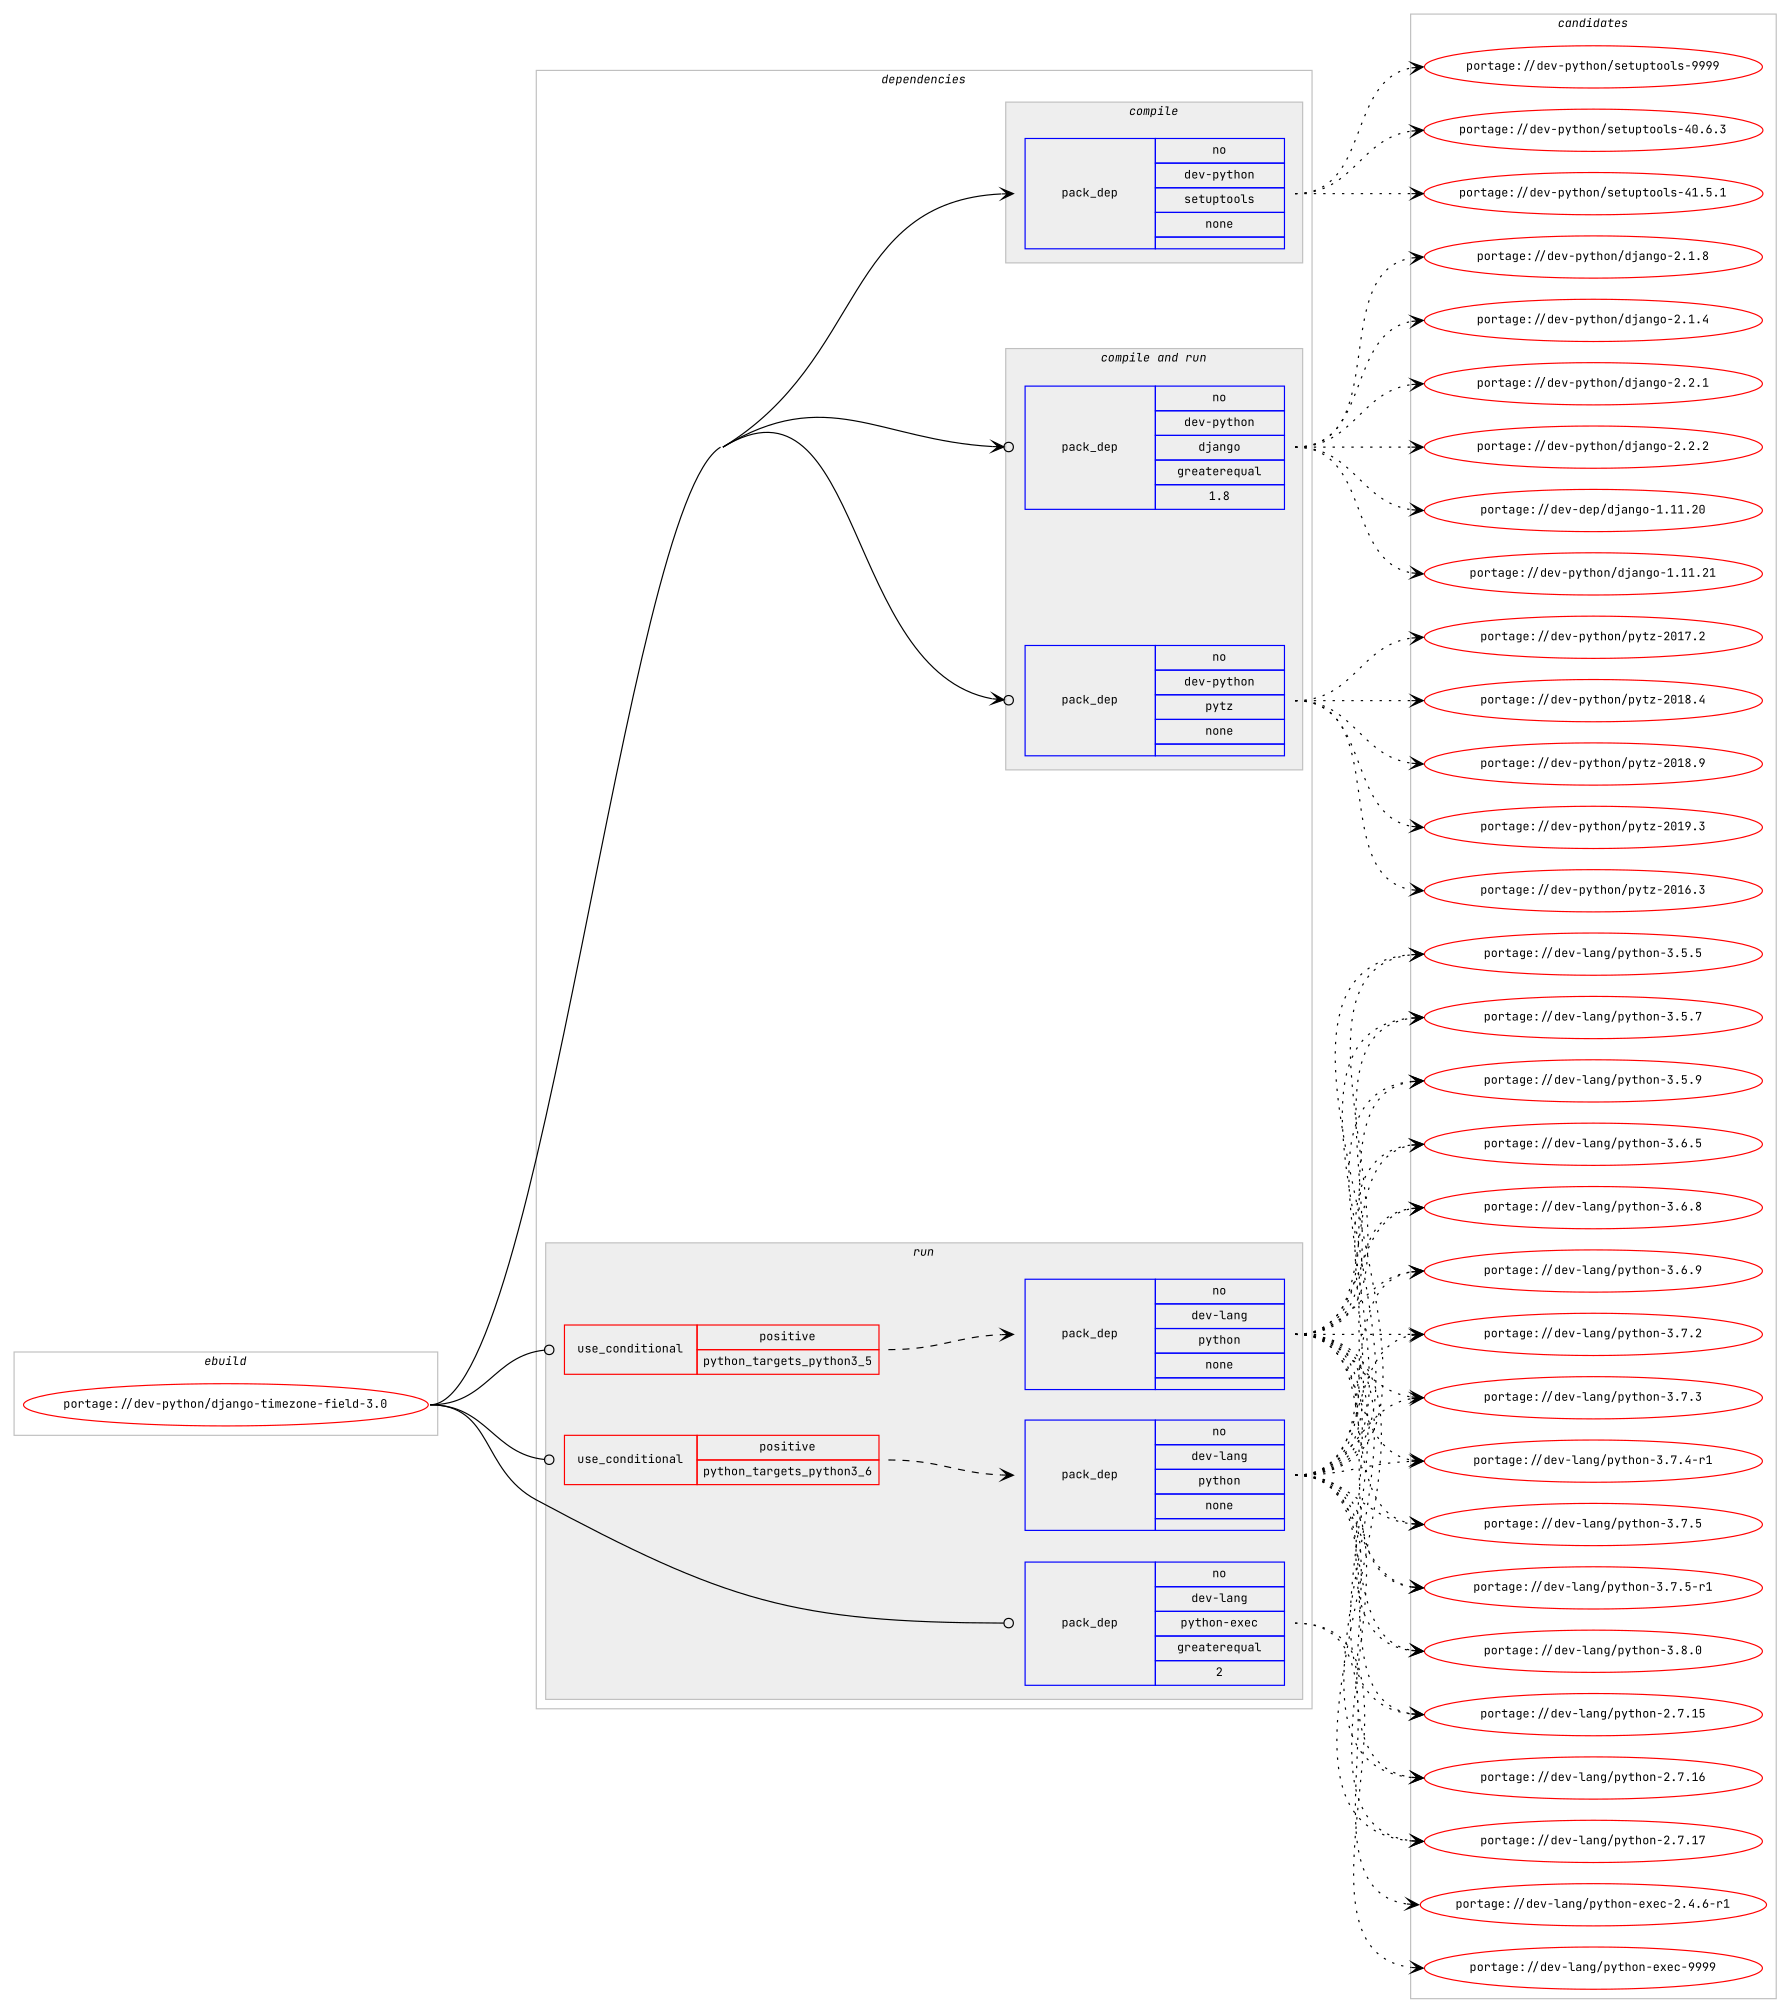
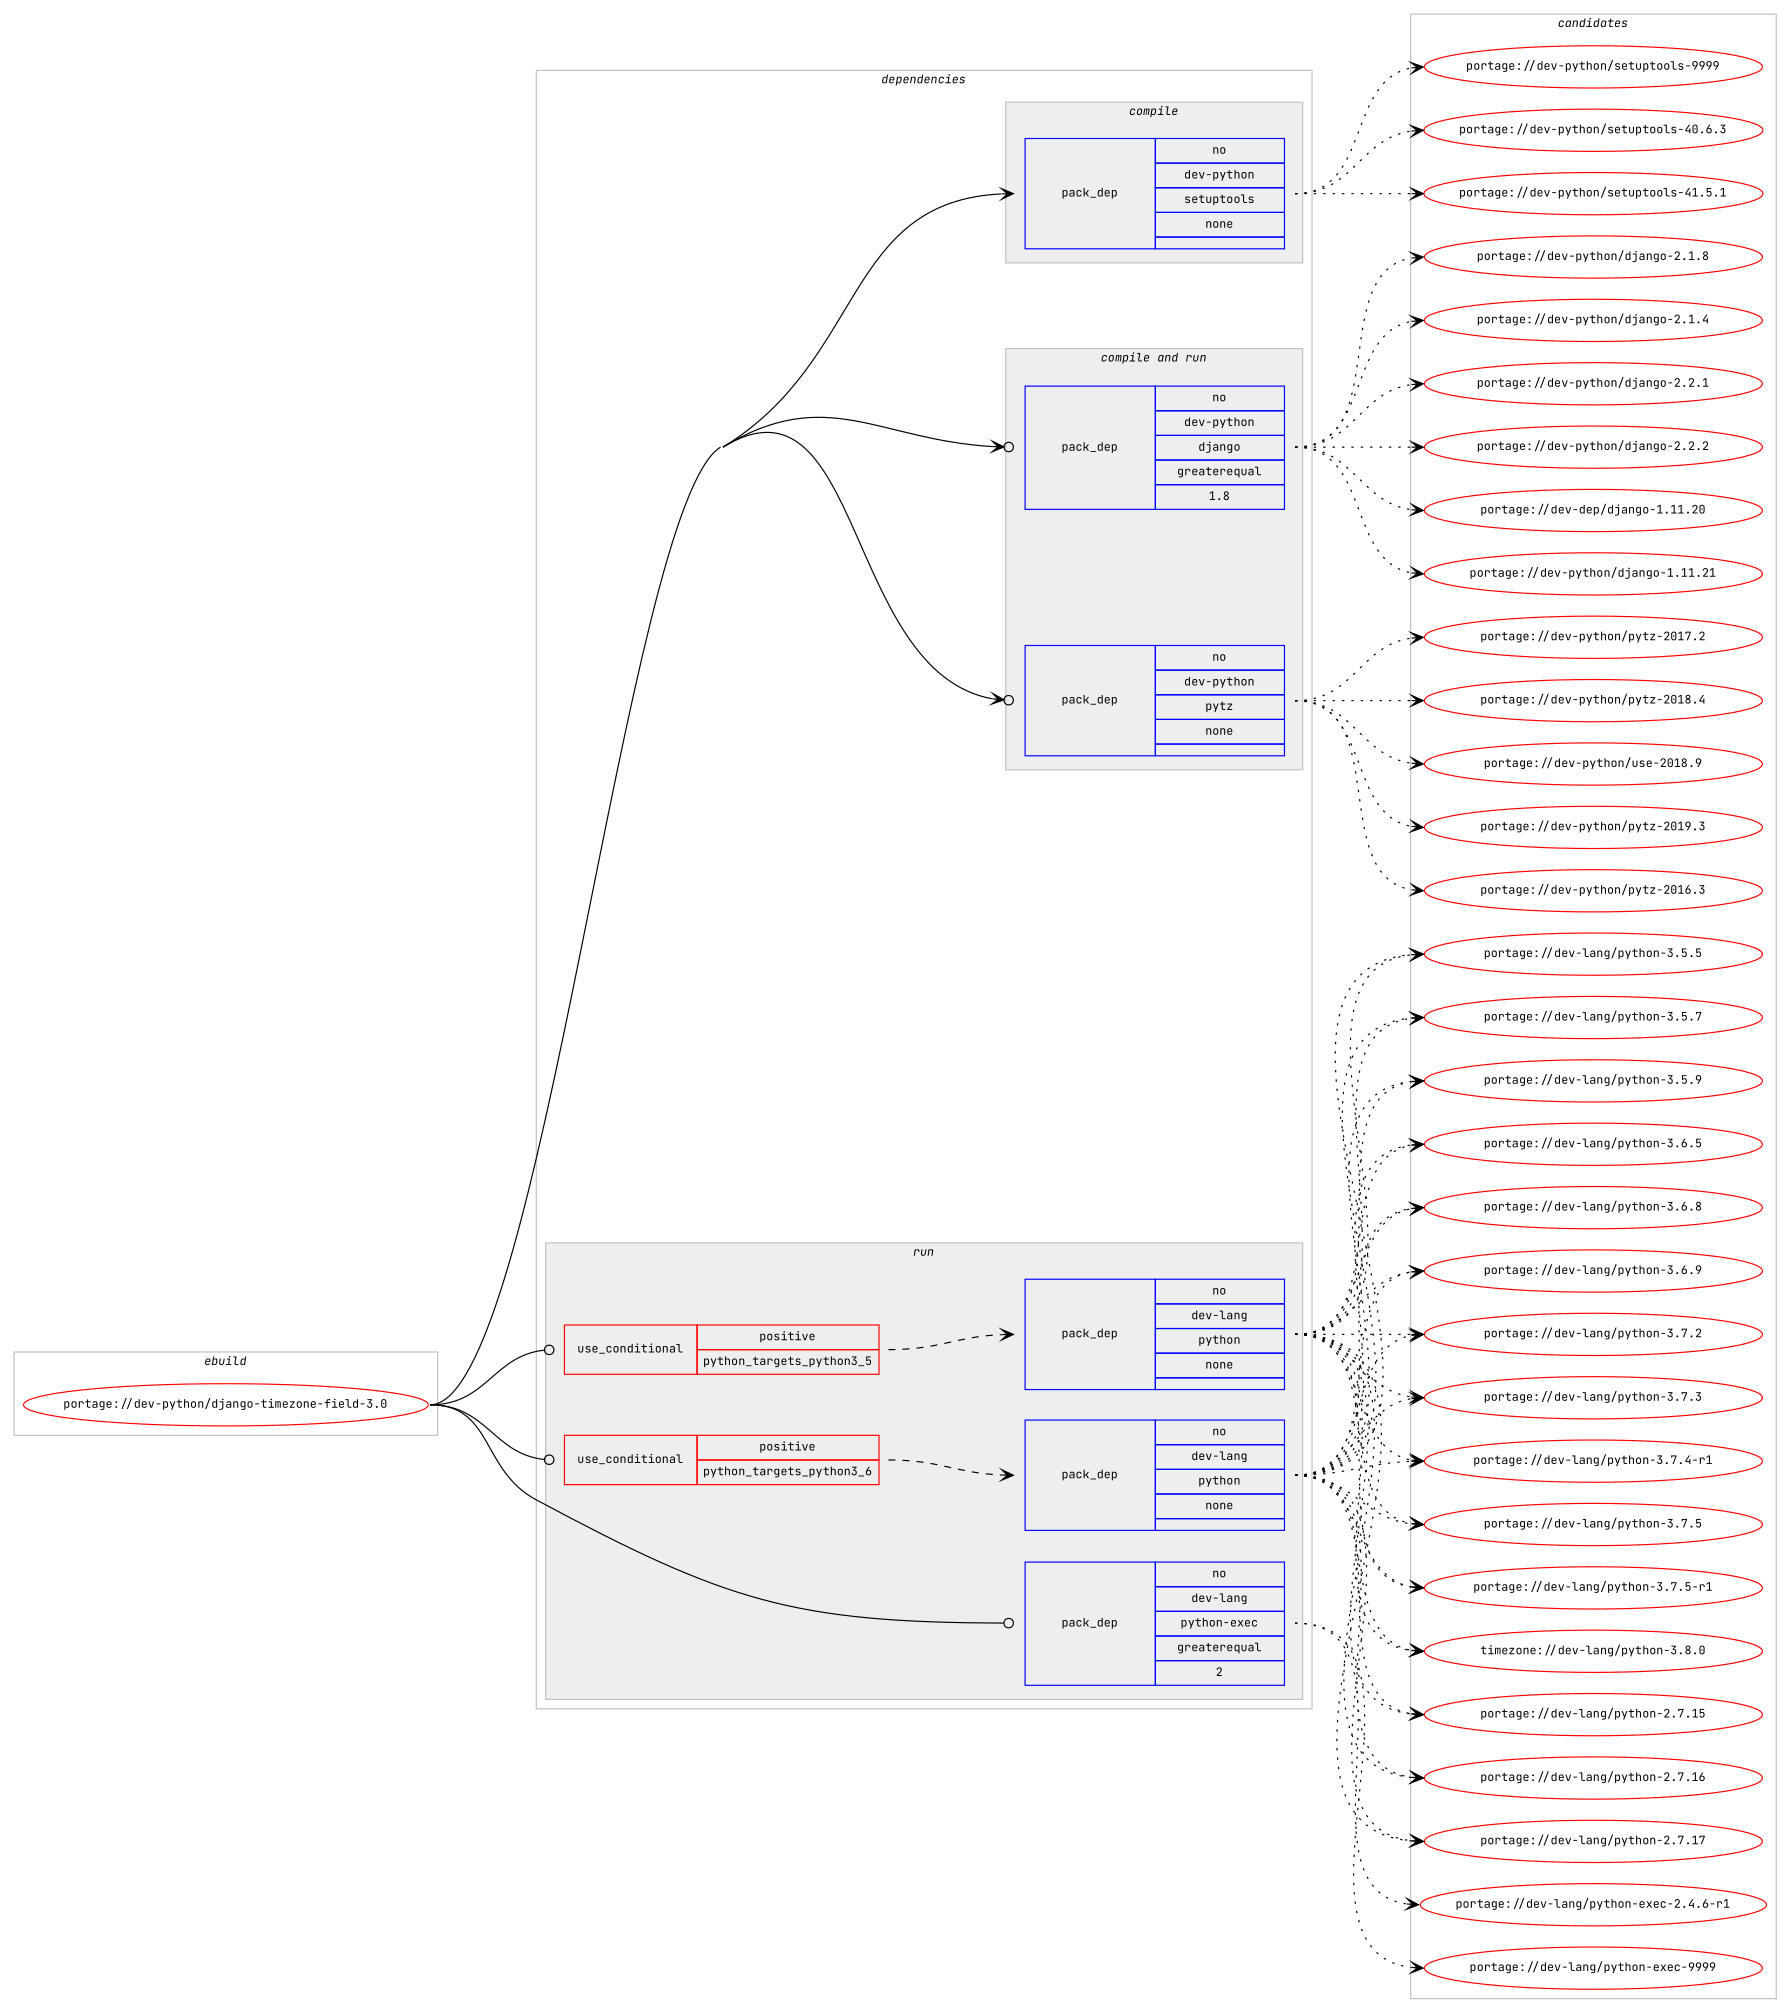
(1593, 764) -> (1593, 764)
(1593, 1651) -> (1593, 1651)
